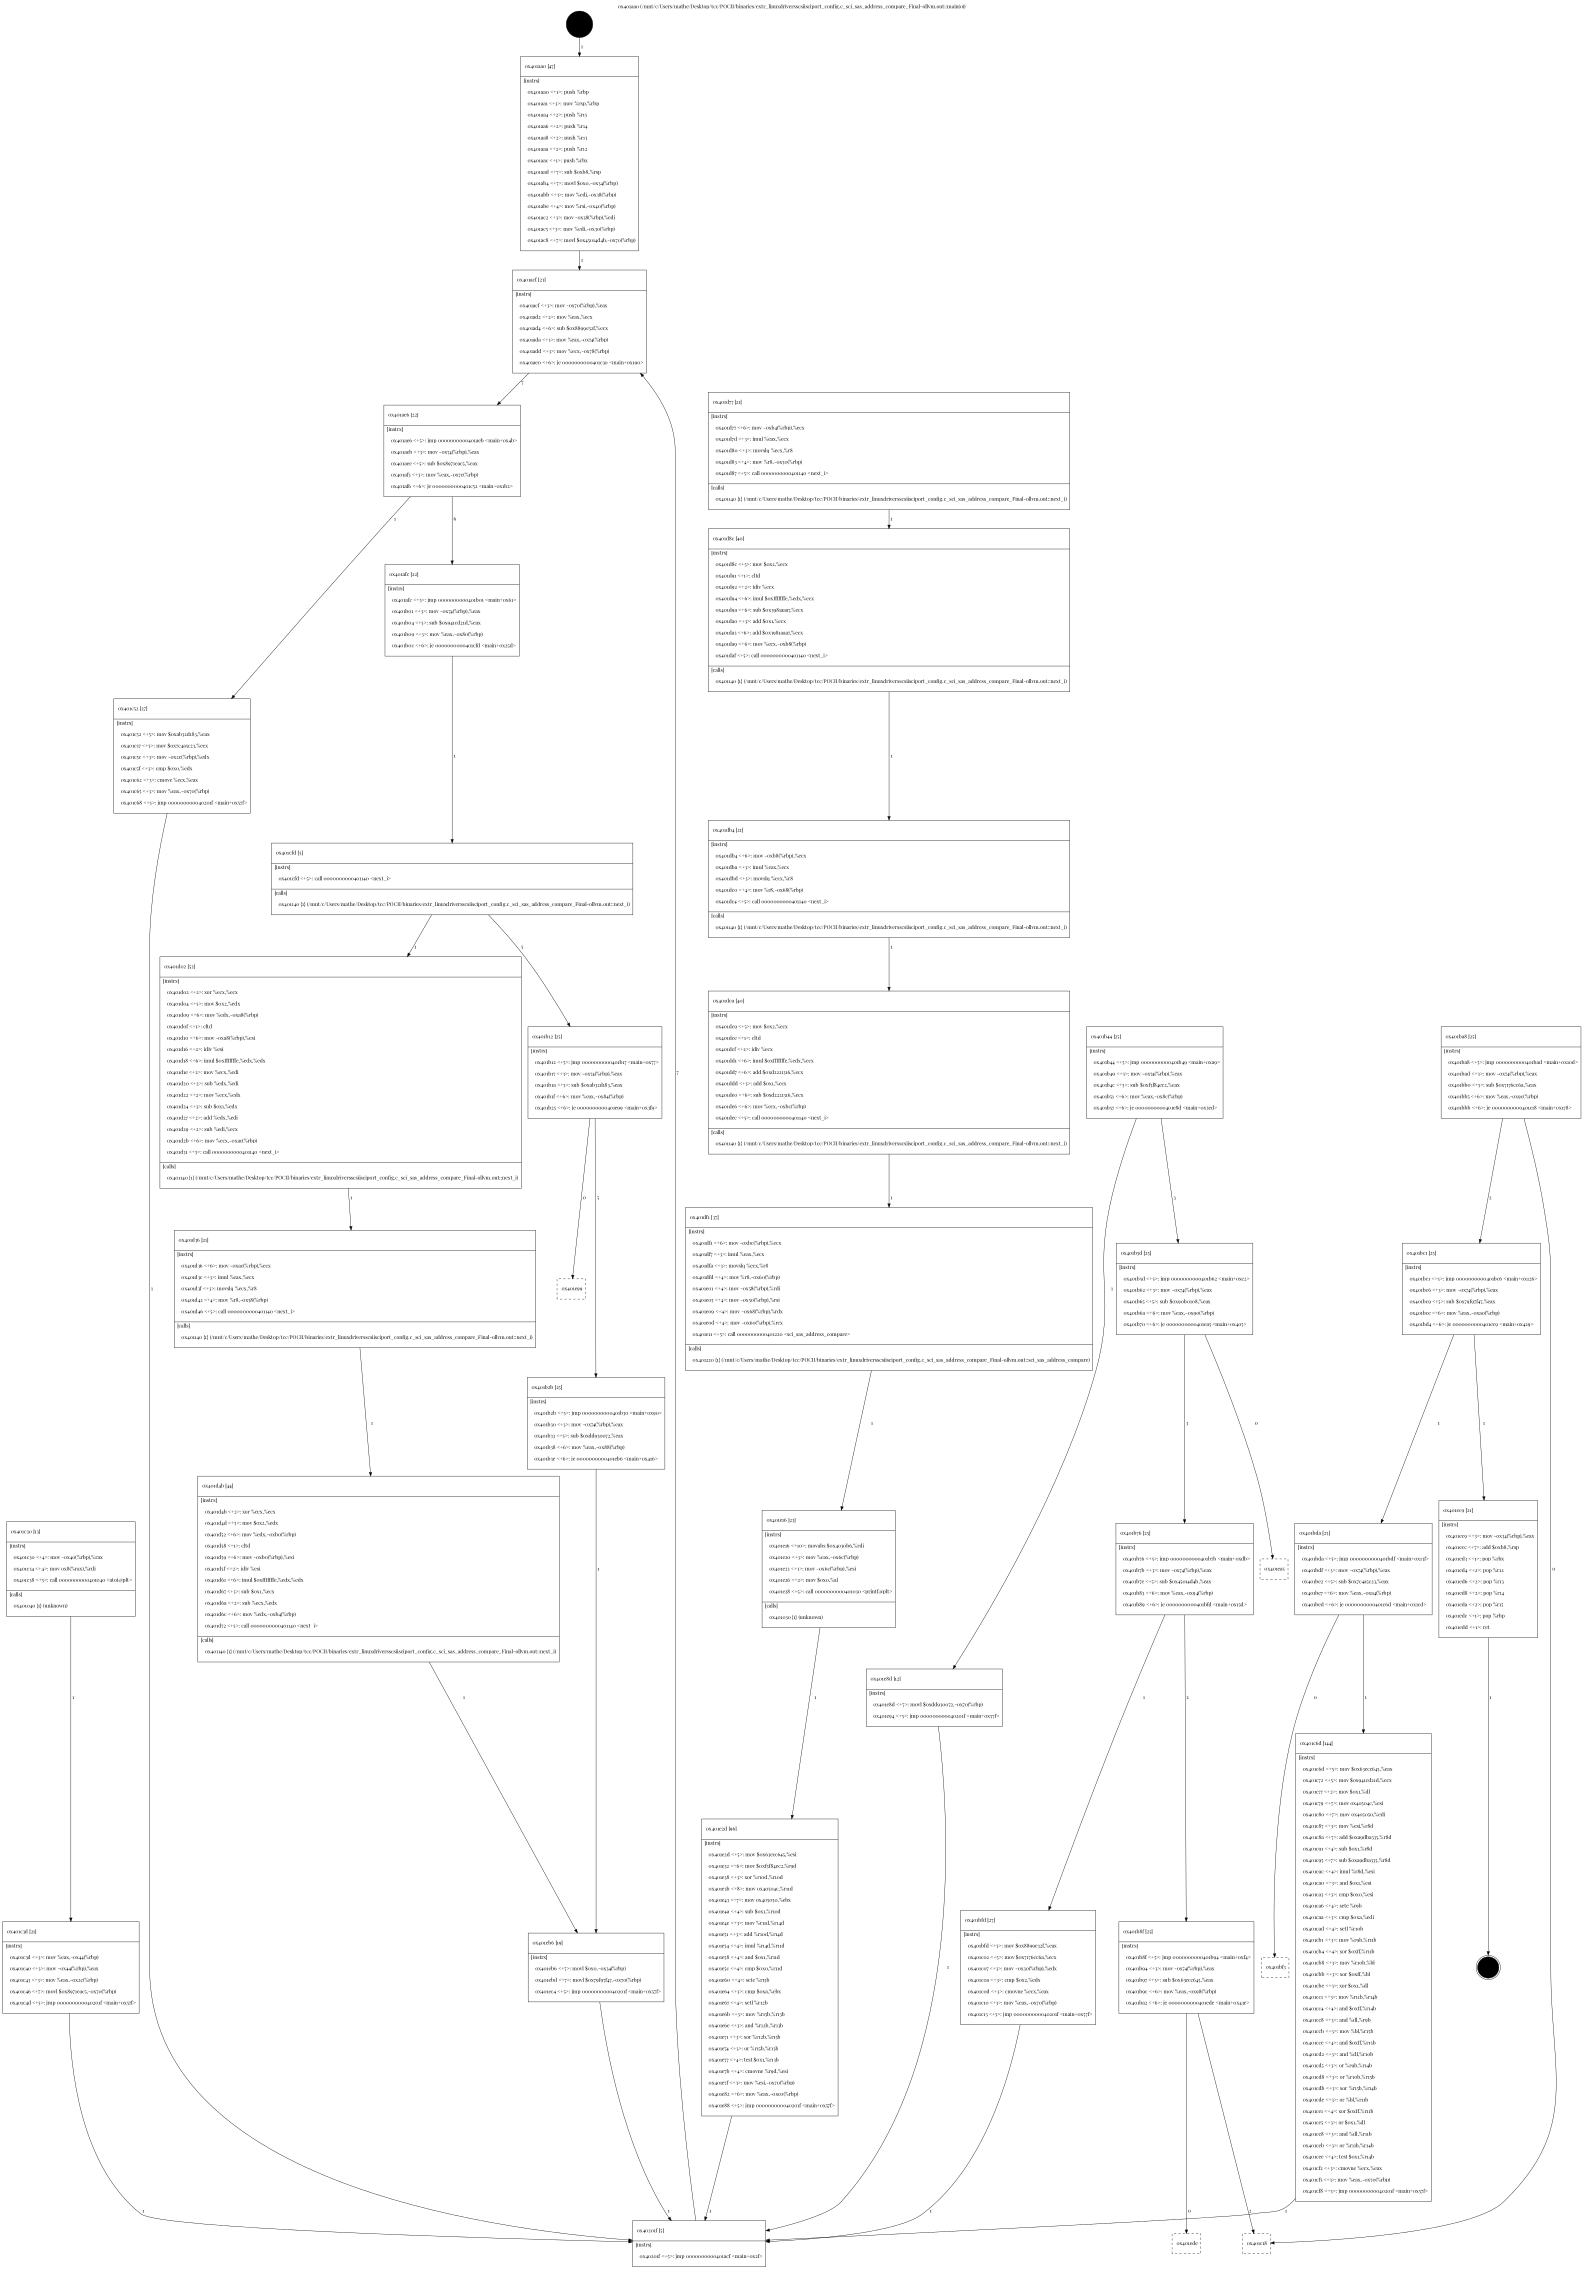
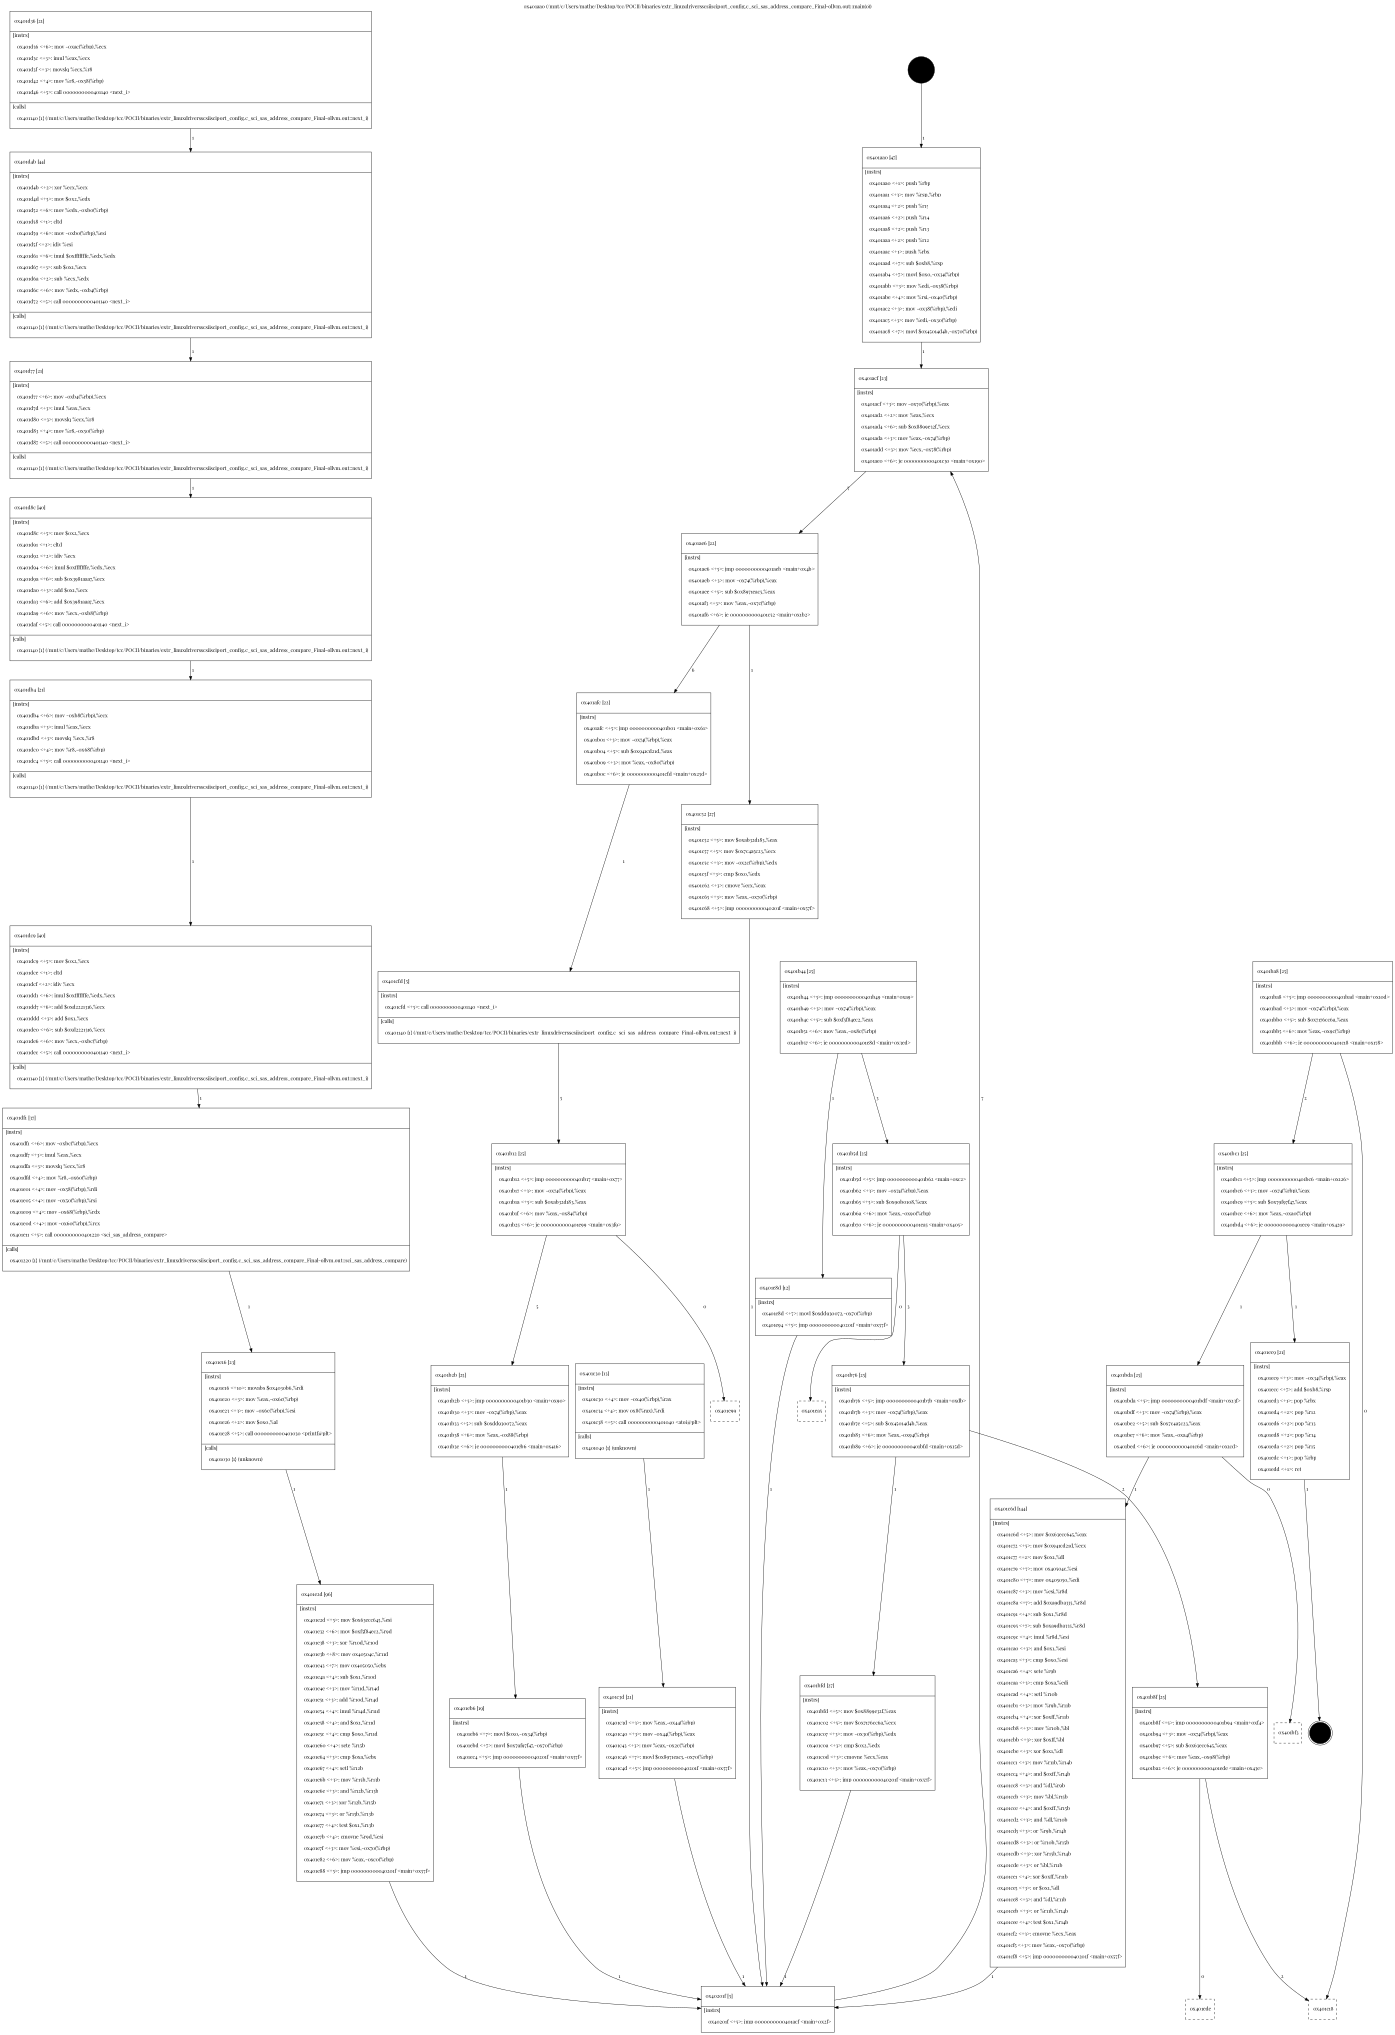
(341, 1073) -> none
(502, 1796) -> (191, 348)
